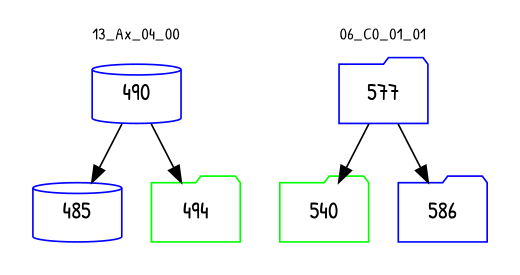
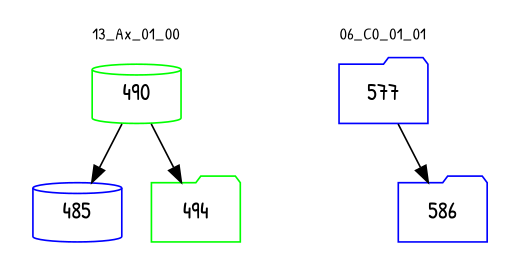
(137, 35) -> (137, 35)
(137, 94) -> (137, 94)
(324, 212) -> none
